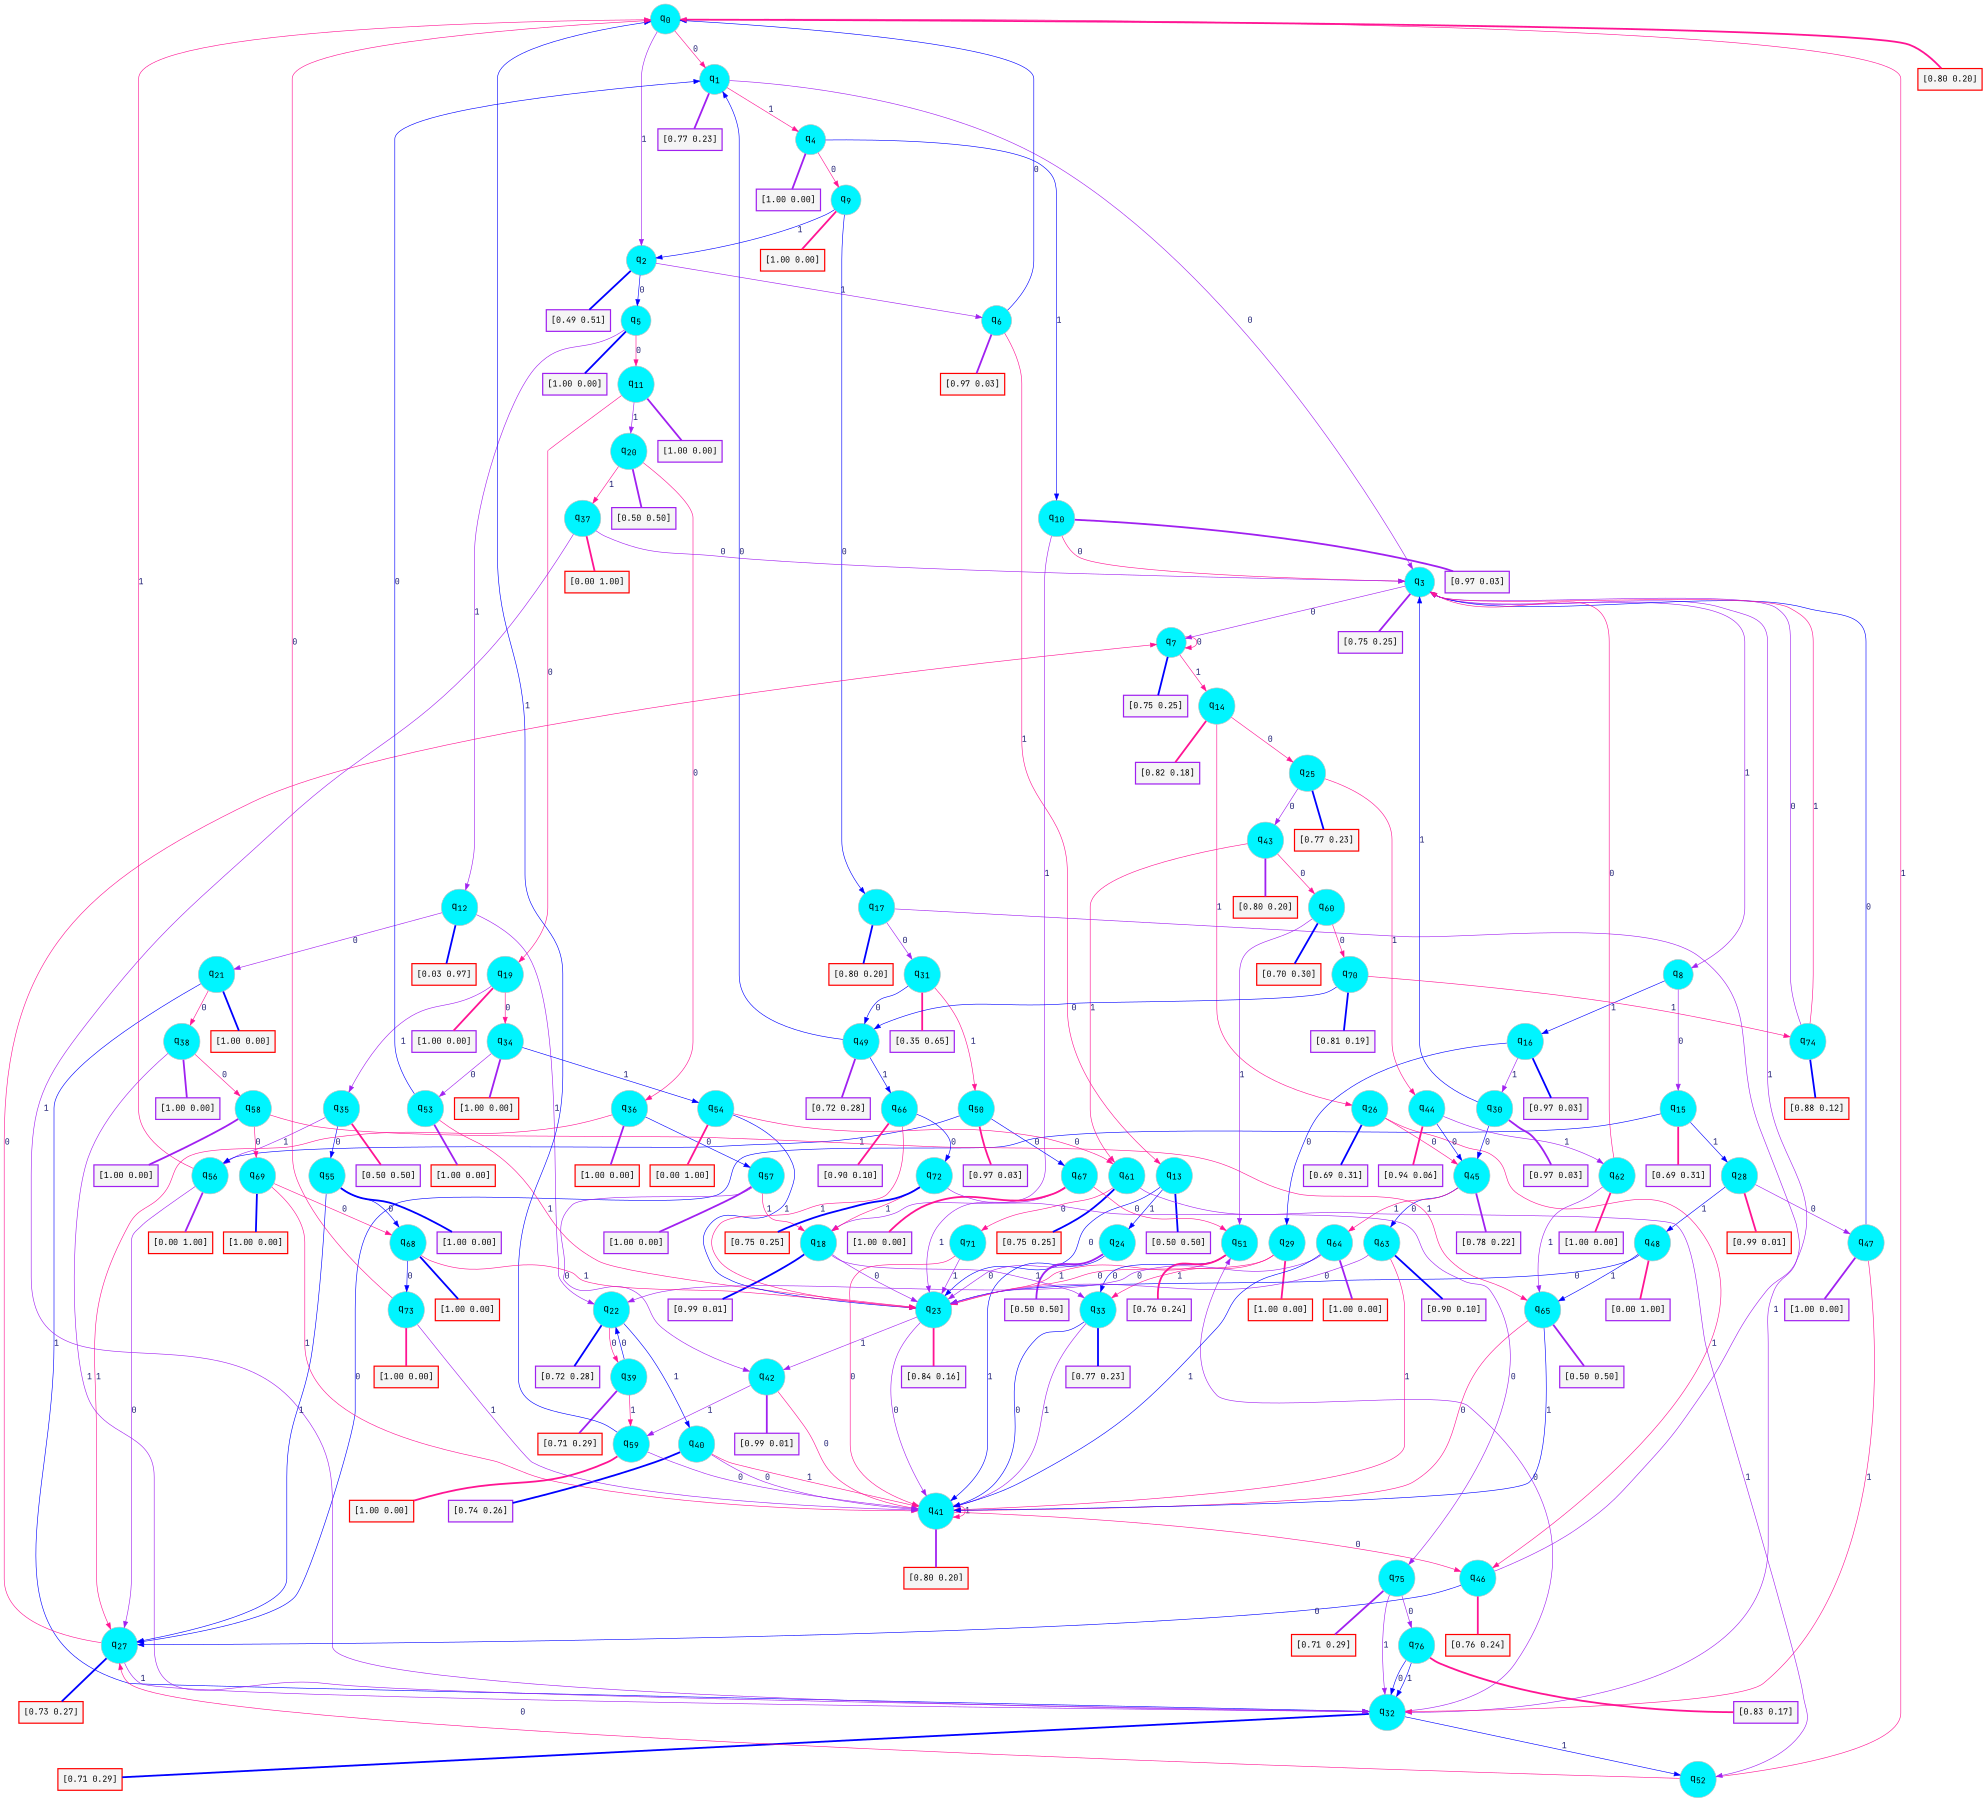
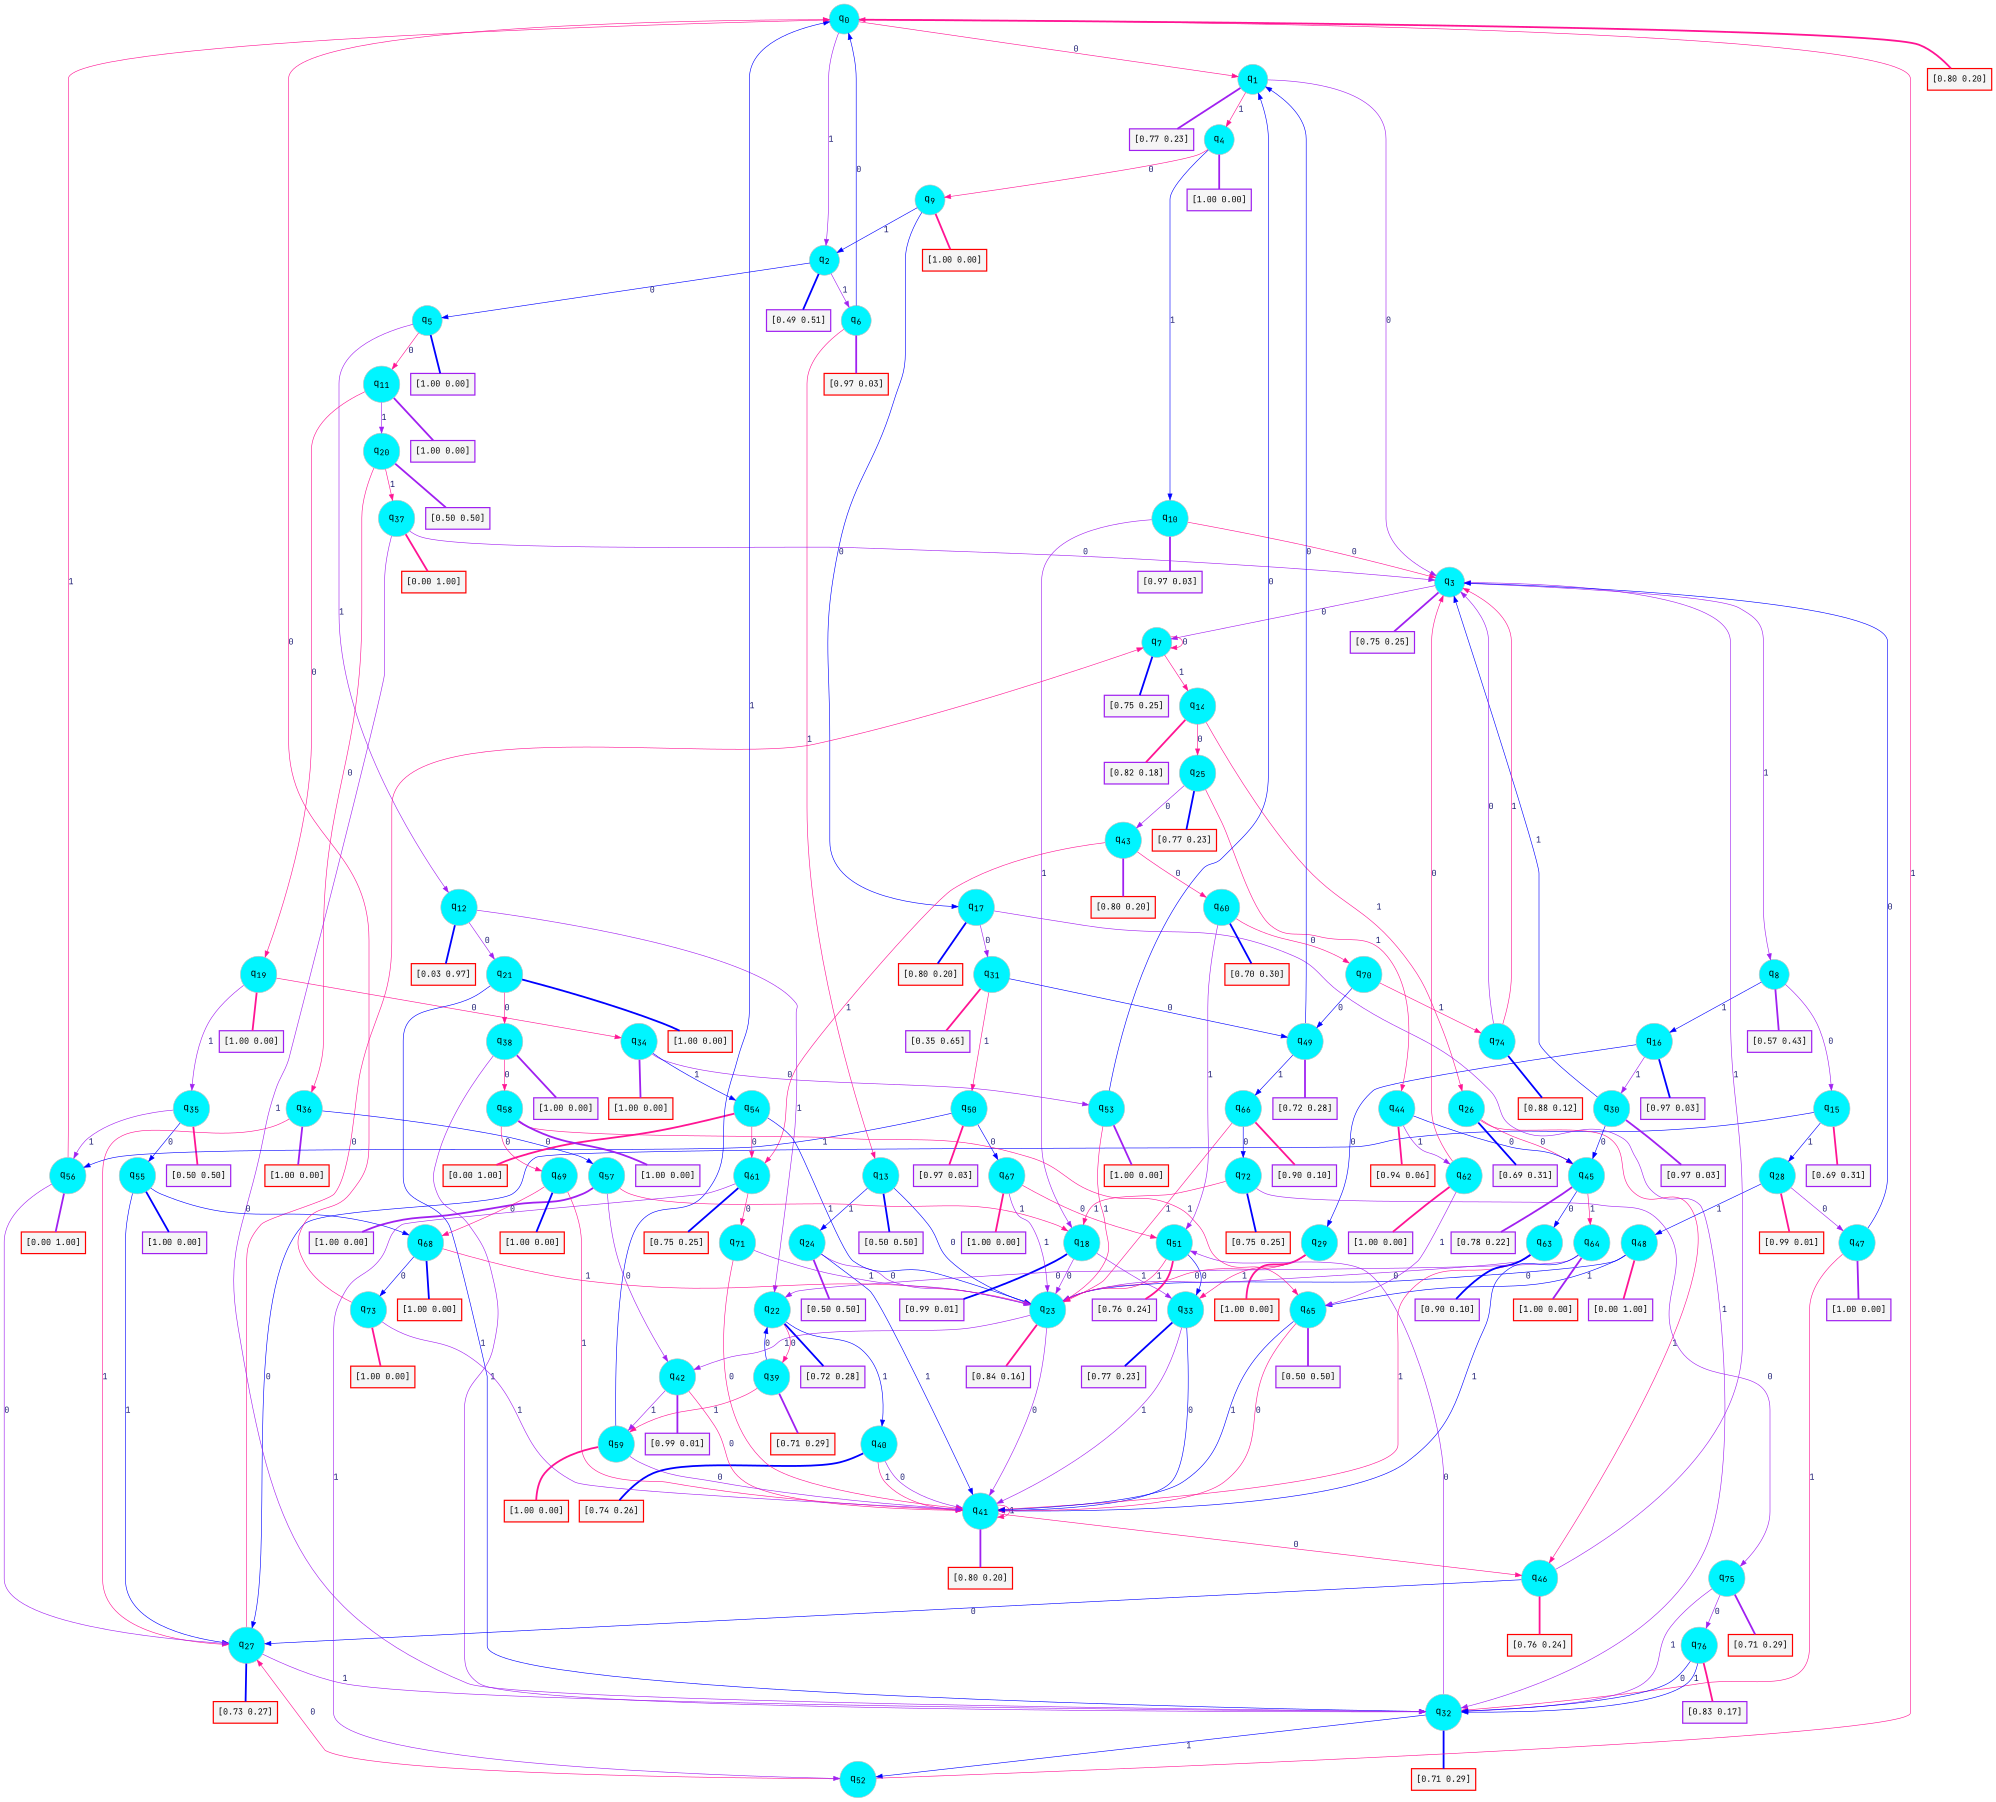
(1343, 1042) -> none
none -> (1780, 1042)
(1411, 1176) -> (1403, 1176)
(481, 1511) -> (611, 1511)
